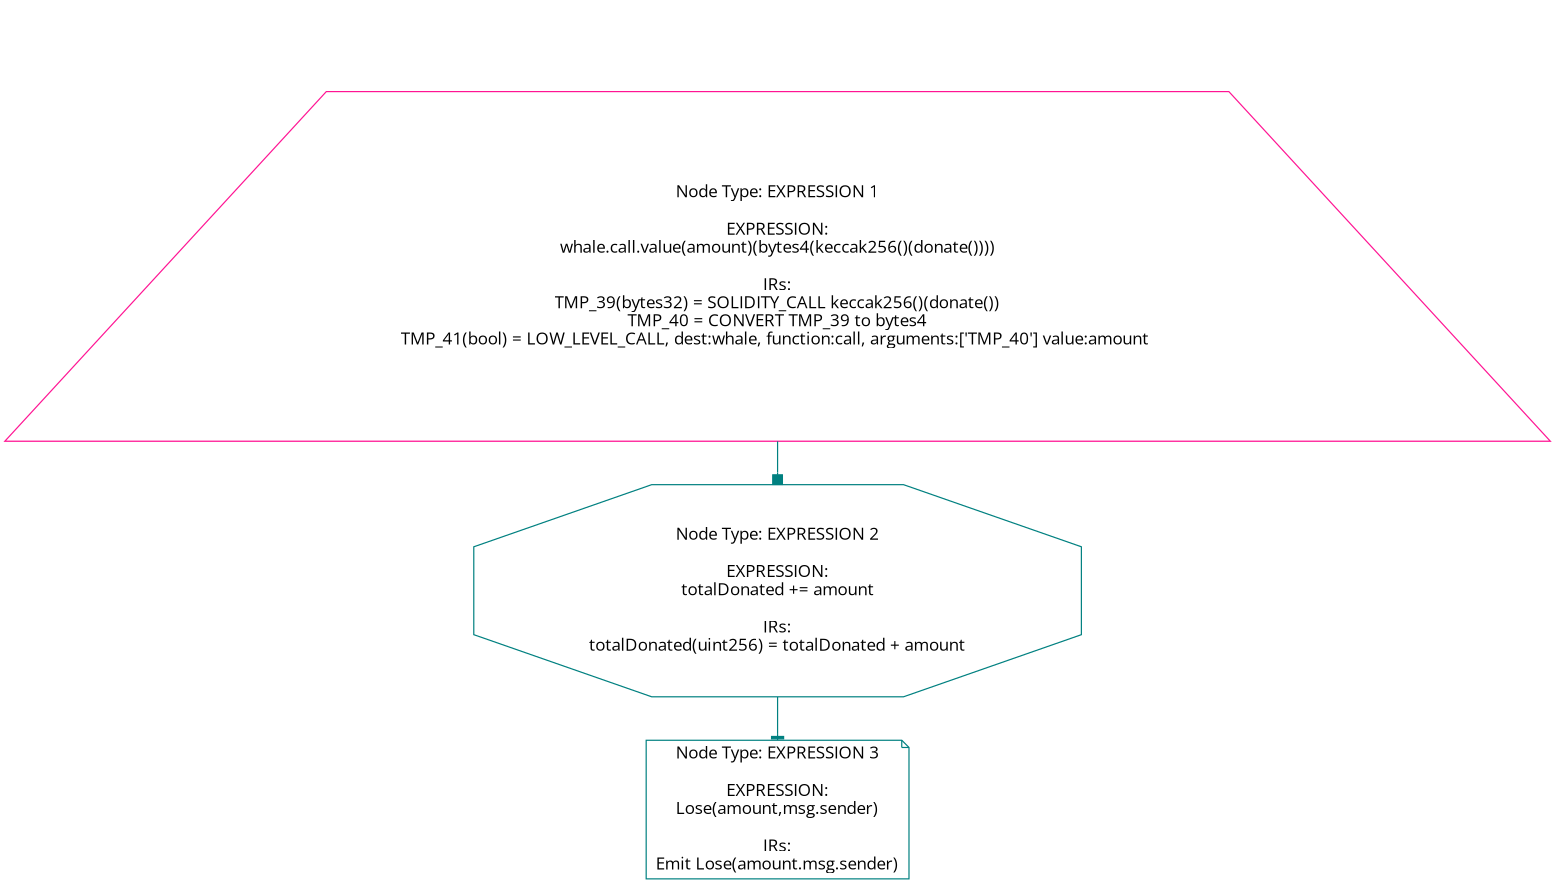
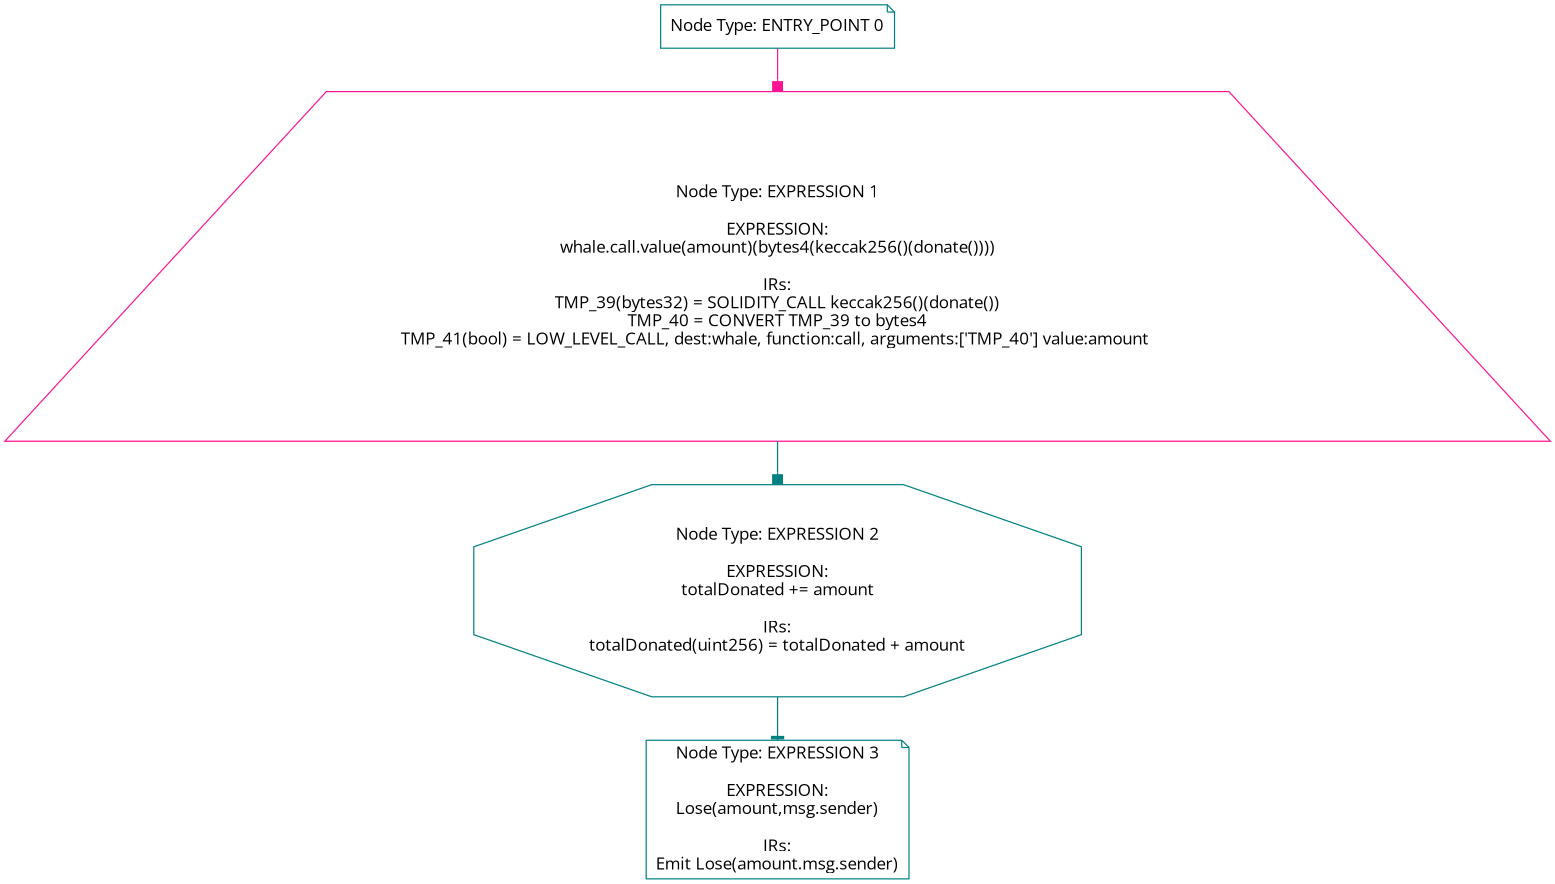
none -> (778, 27)
